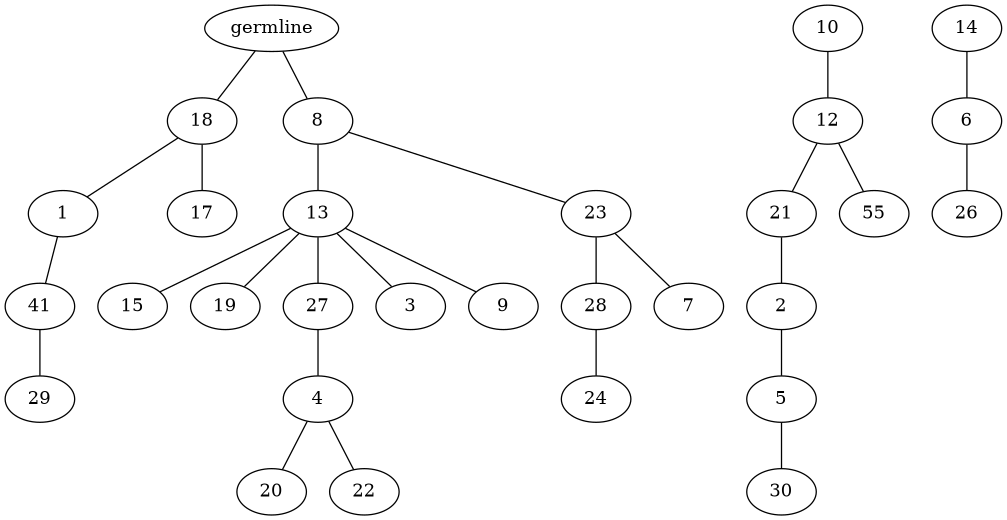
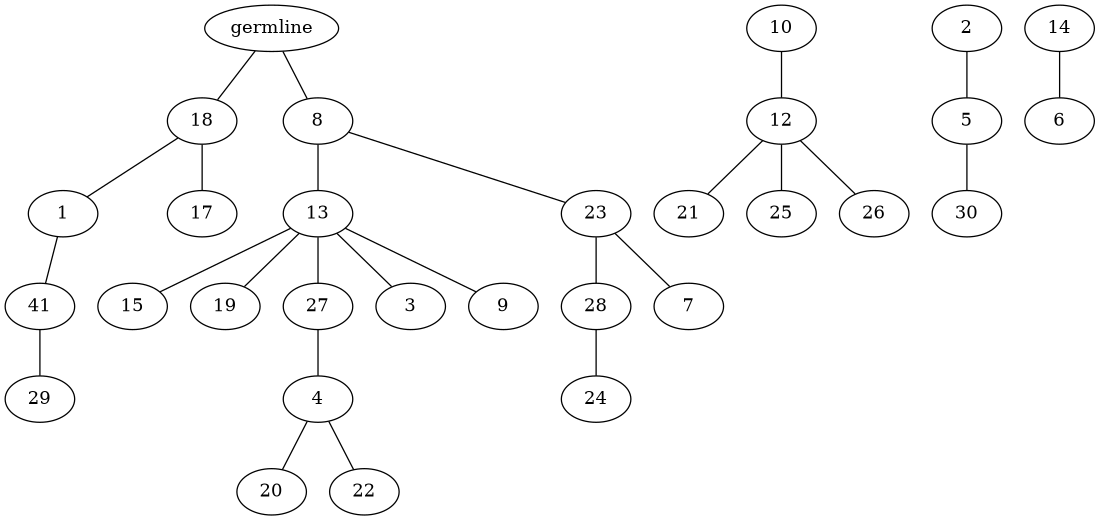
(967, 168) -> (828, 167)
(874, 214) -> (782, 214)
(782, 260) -> none
